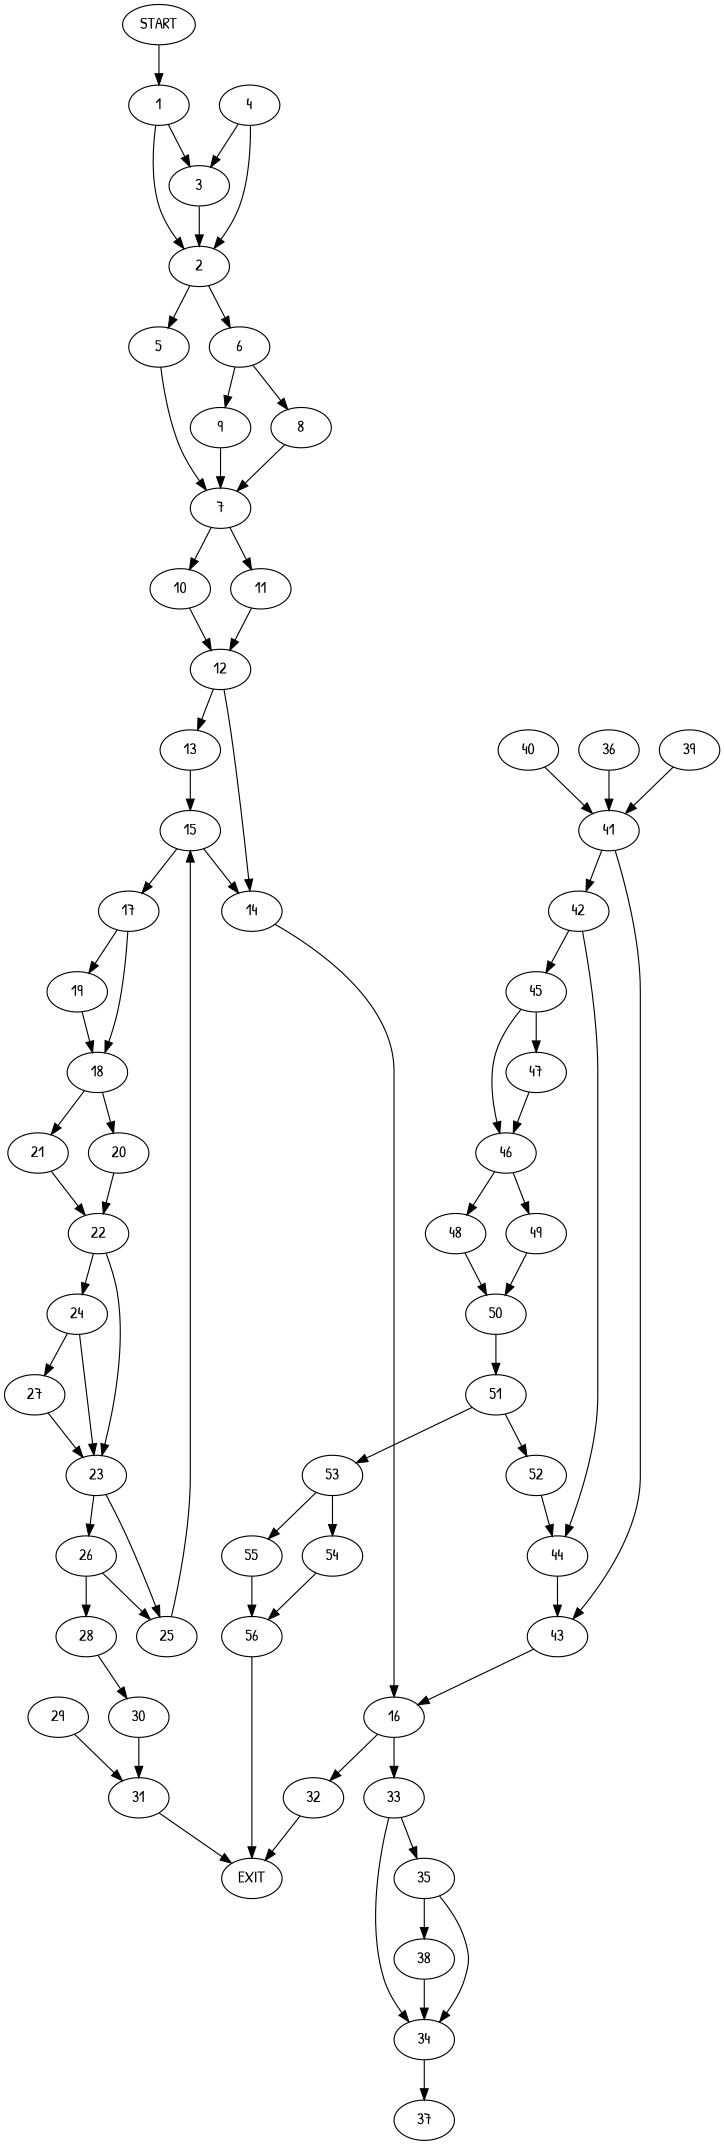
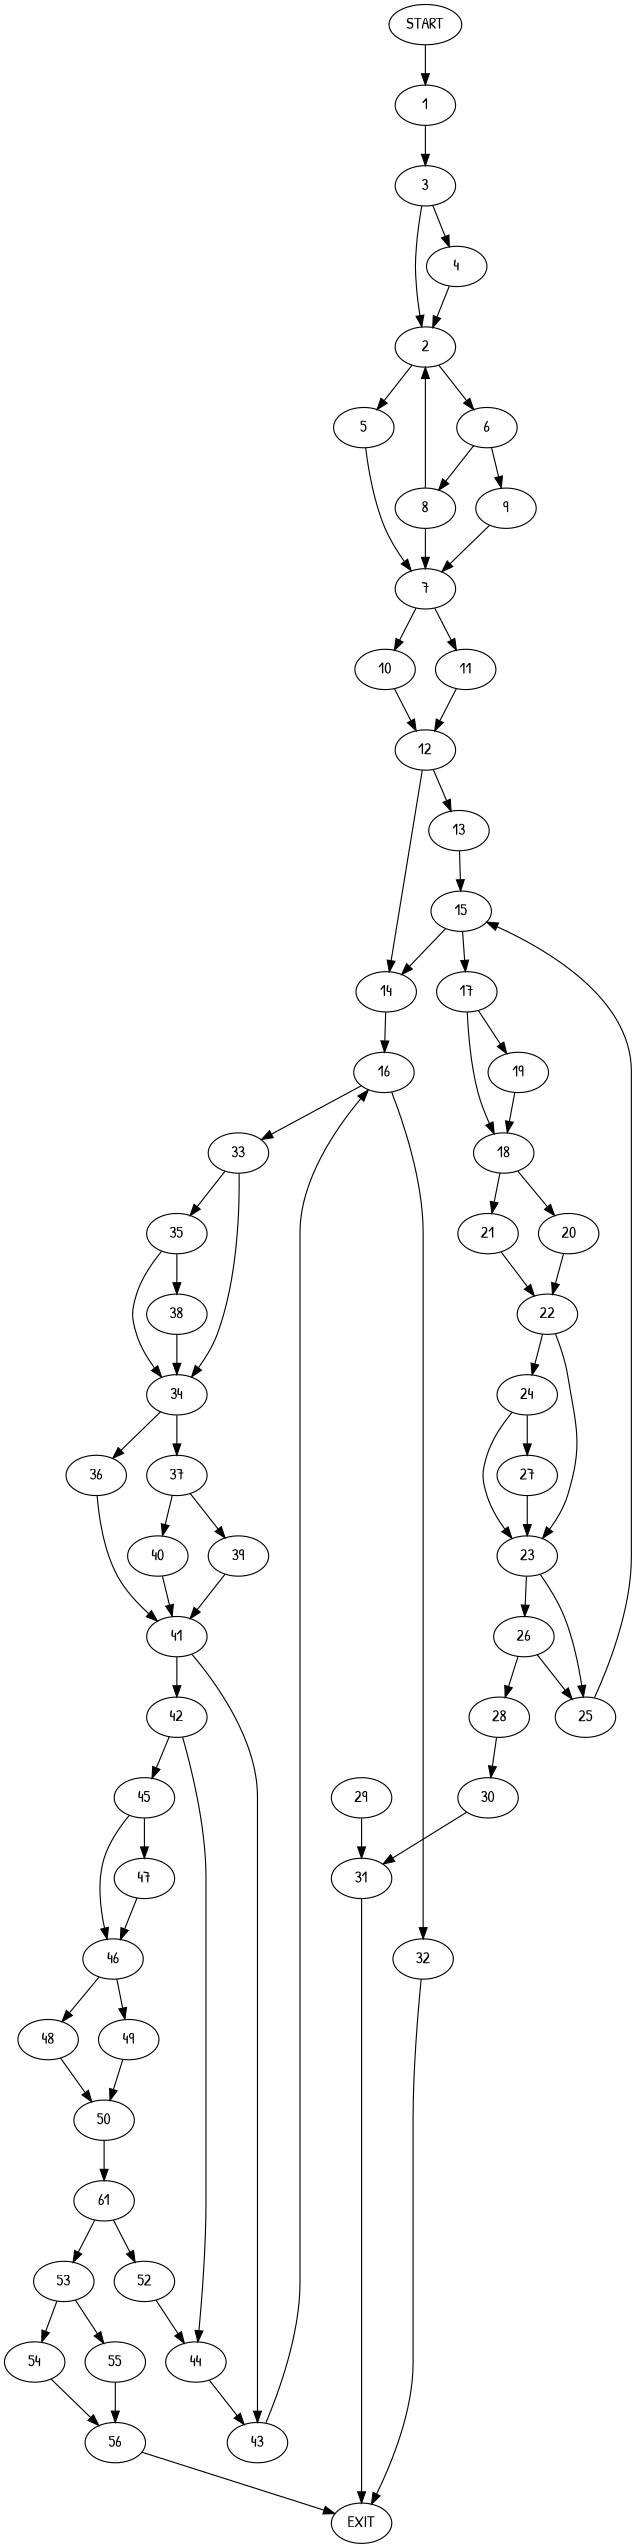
(228, 141) -> (439, 221)
(155, 185) -> (425, 433)
(496, 1395) -> (104, 2201)
none -> (141, 1431)
none -> (169, 1510)
none -> (204, 1511)
